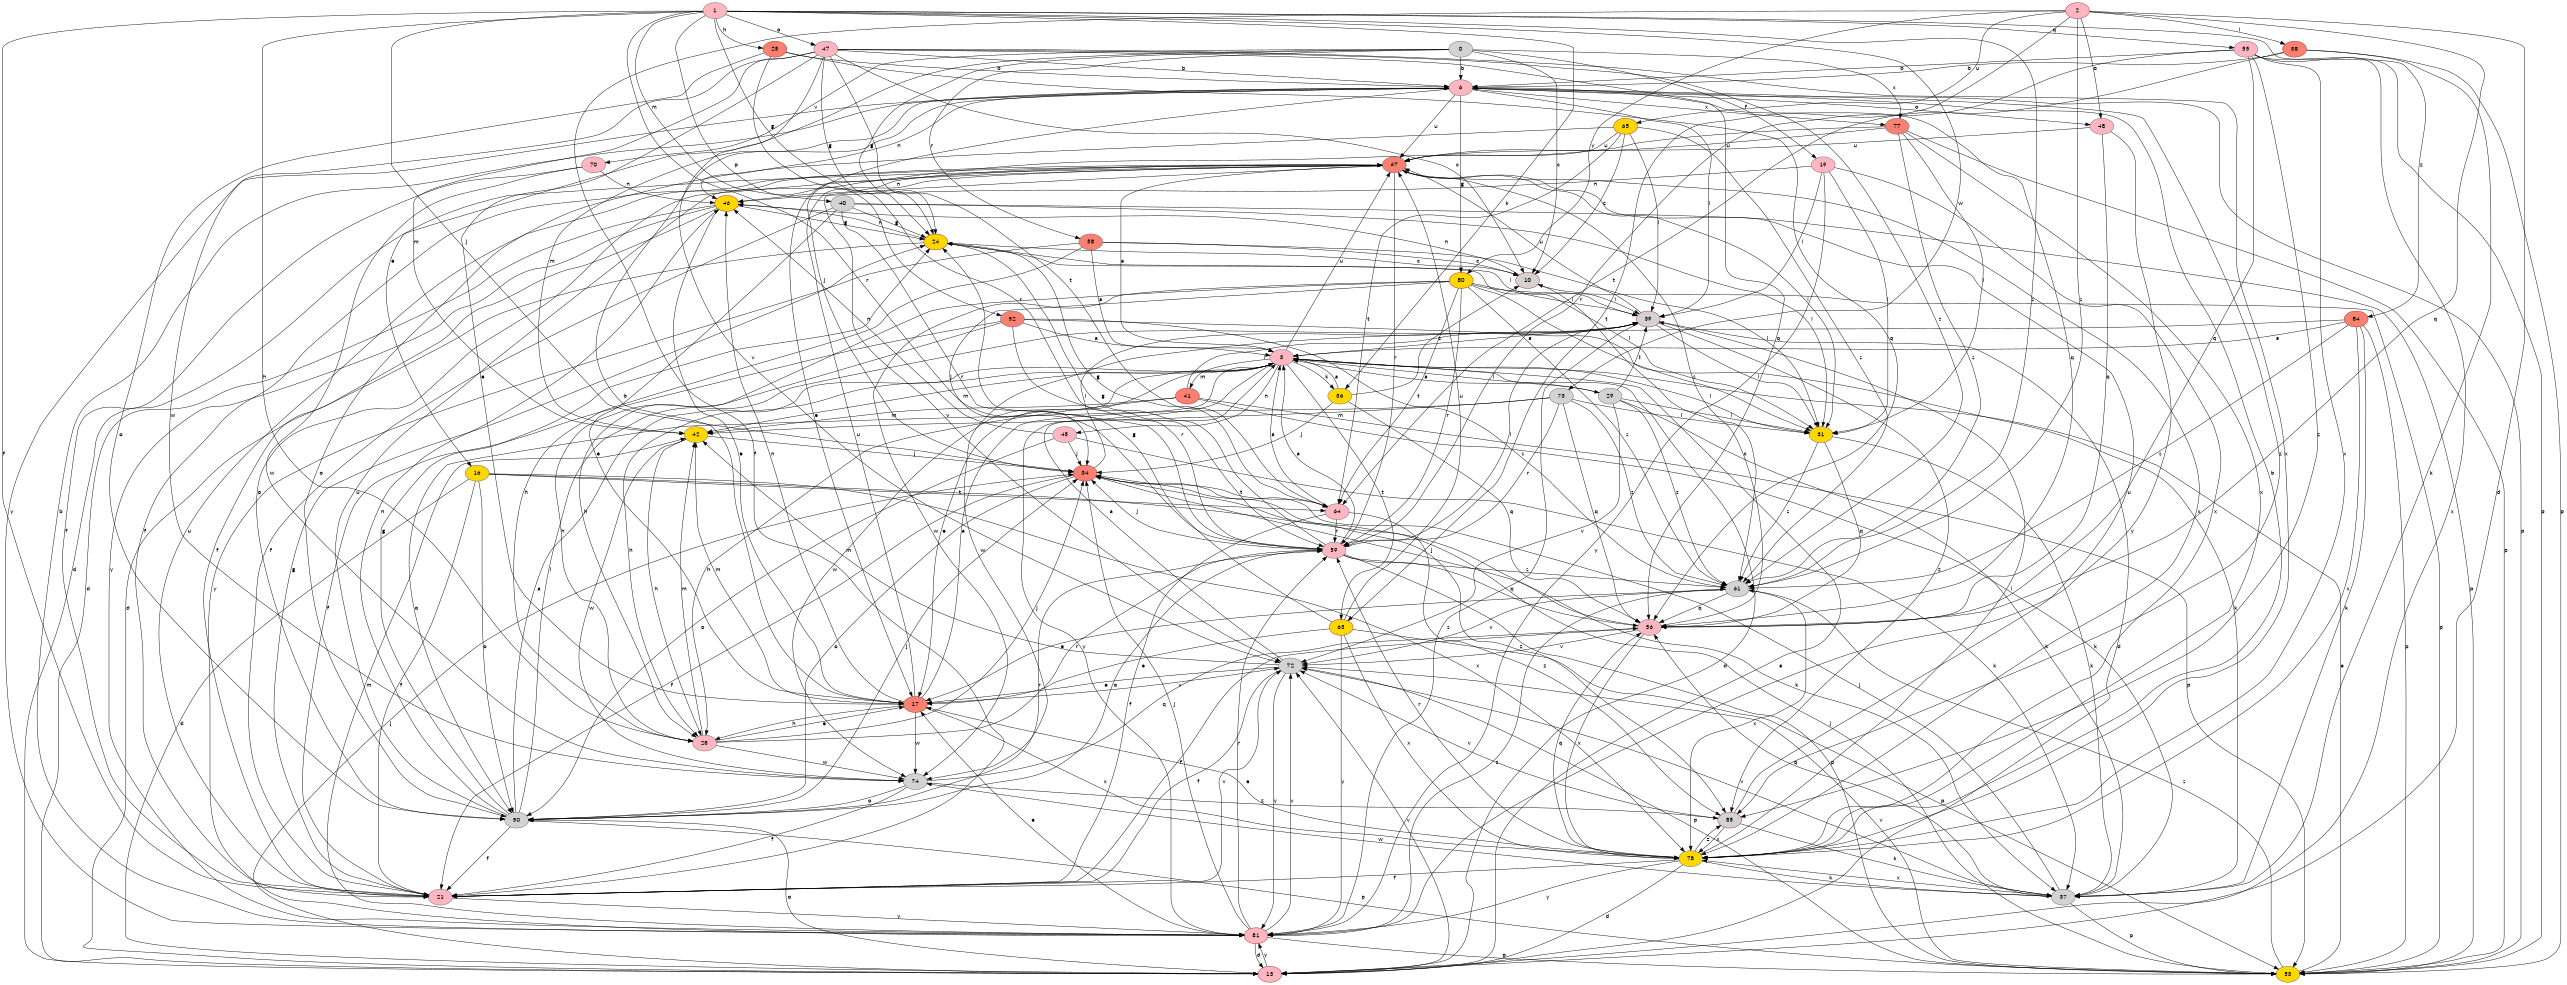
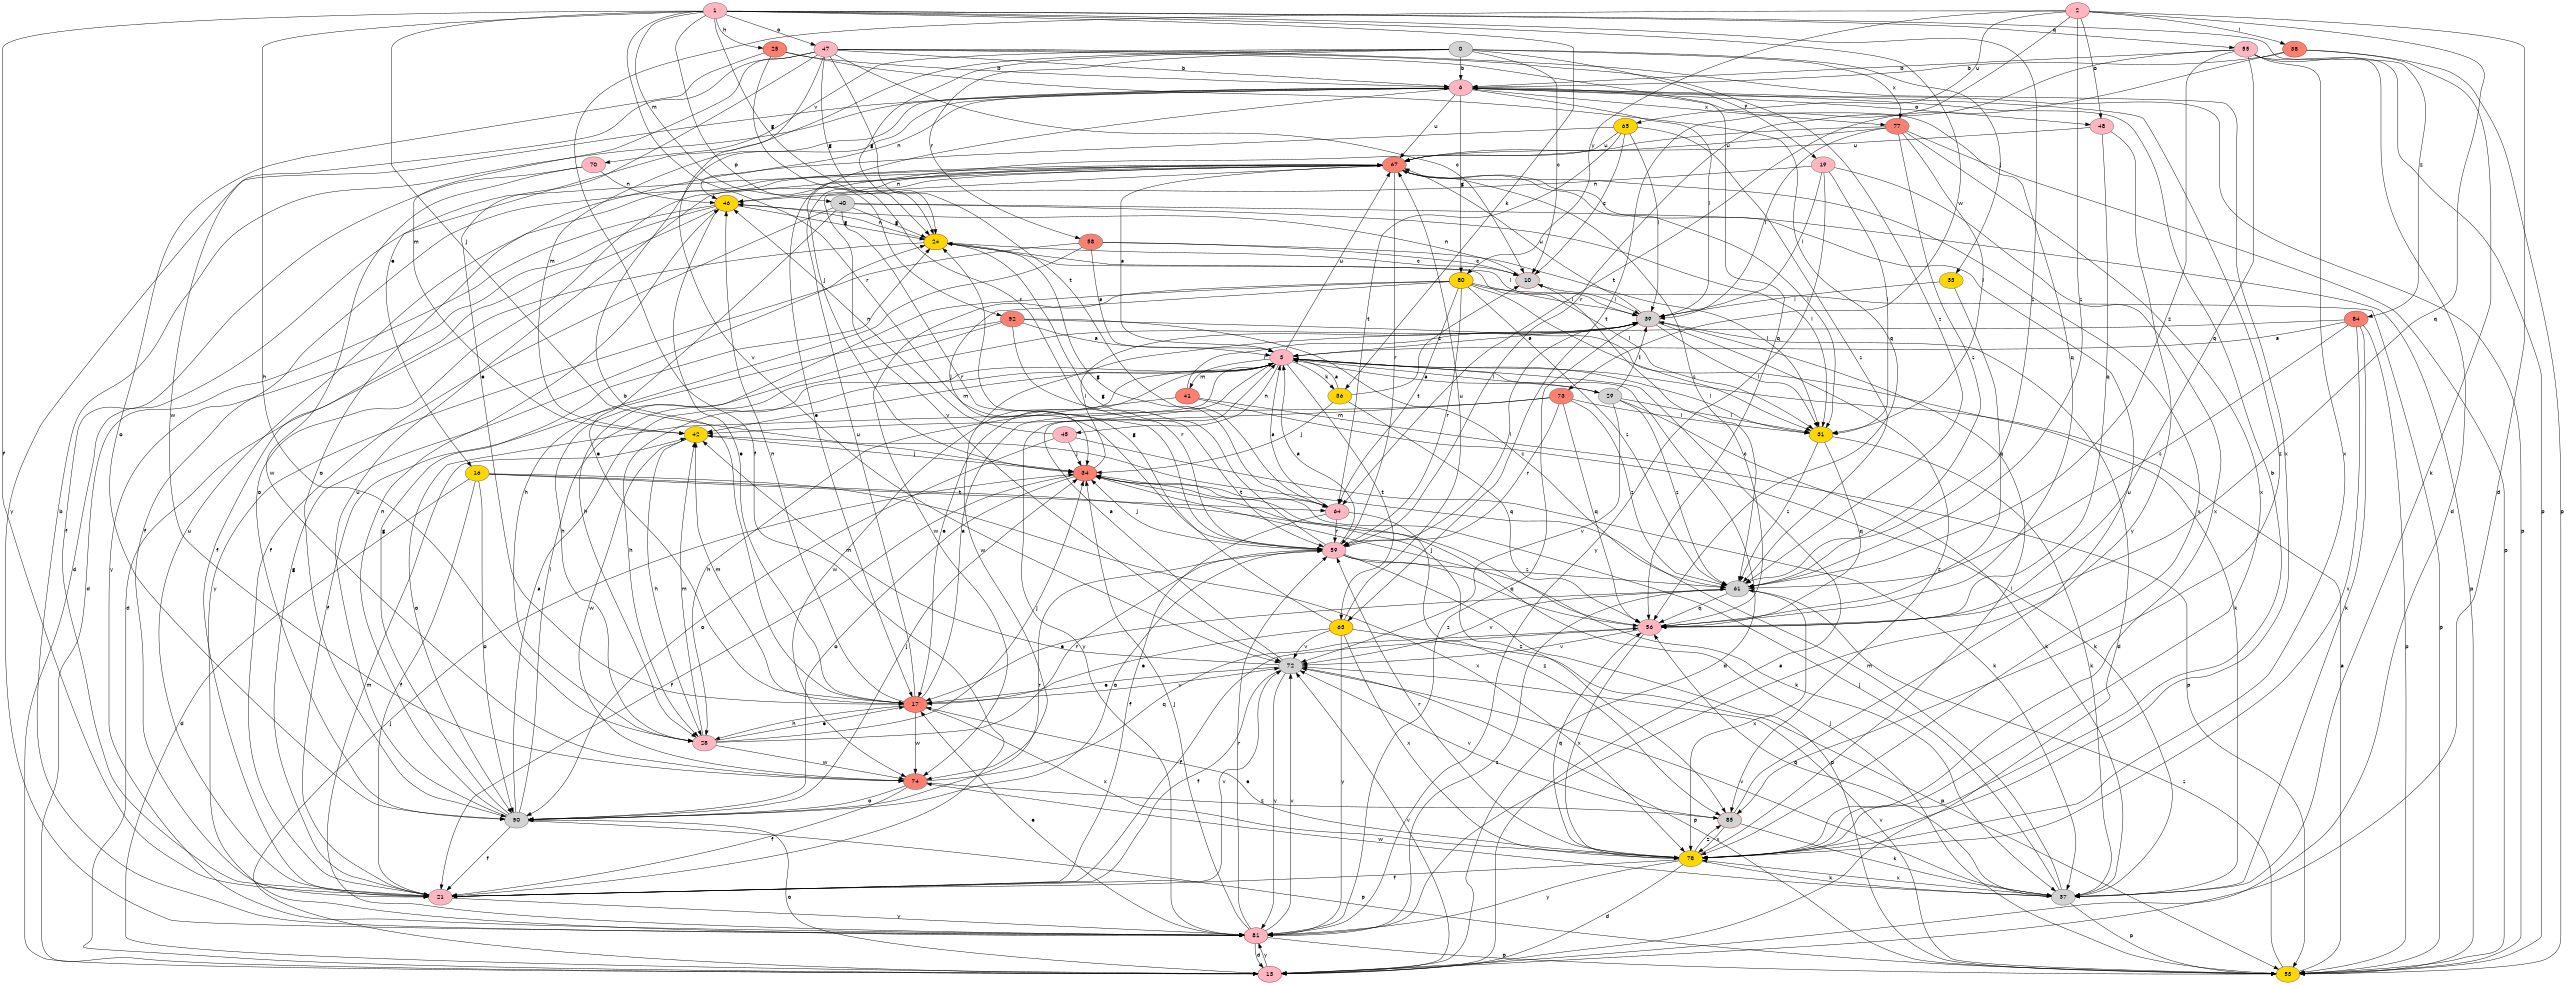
none -> (1769, 208)
none -> (1951, 280)
(1561, 396) -> (1561, 396)
(944, 409) -> (1491, 519)
(2452, 512) -> (2452, 512)
(2251, 594) -> (2118, 418)
none -> (1310, 639)
(915, 782) -> (915, 782)
